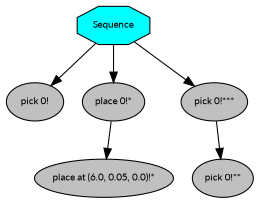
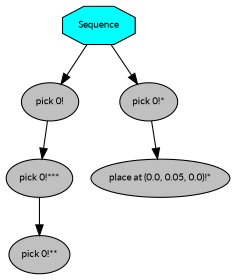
(160, 61) -> (46, 135)
(114, 102) -> (149, 102)
(104, 178) -> (160, 178)
